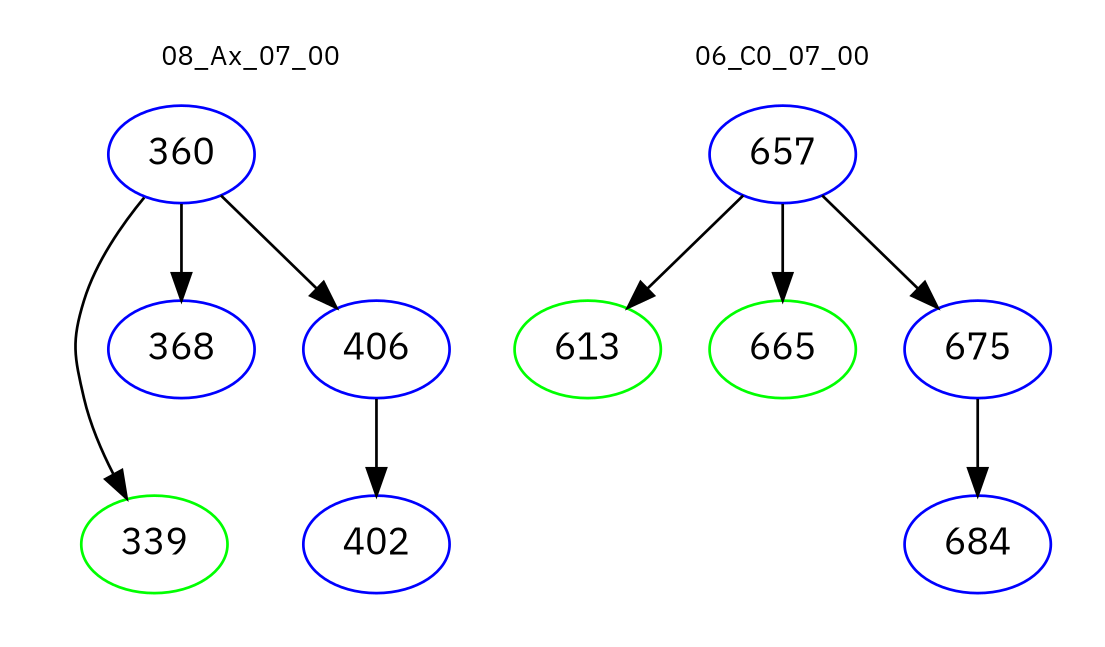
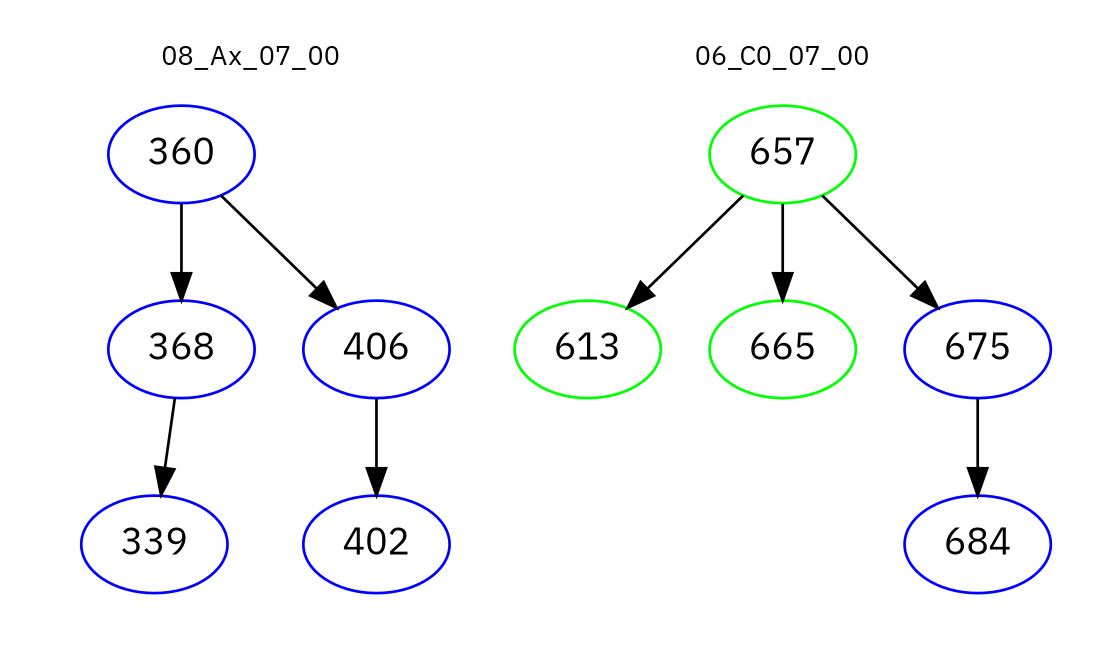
(783, 154) -> (783, 154)
(77, 330) -> (170, 433)
(154, 544) -> (154, 544)
